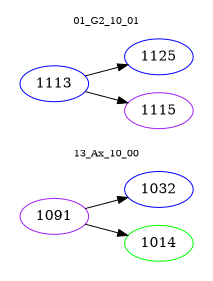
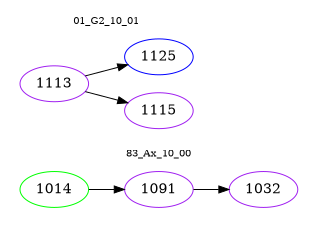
(54, 84) -> (54, 84)
(107, 154) -> (159, 154)
(159, 189) -> (263, 189)
(102, 229) -> (102, 189)
